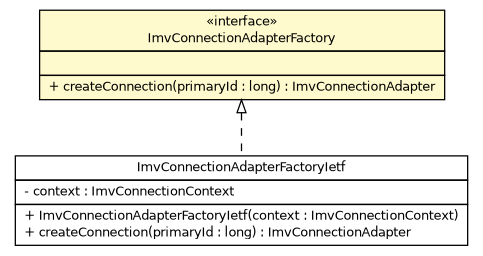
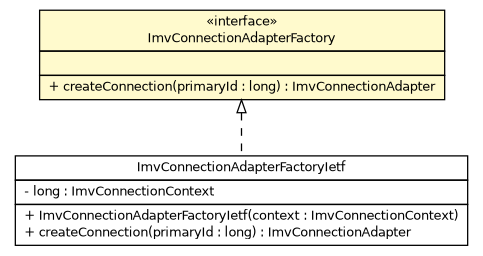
(130, 192) -> (119, 192)
